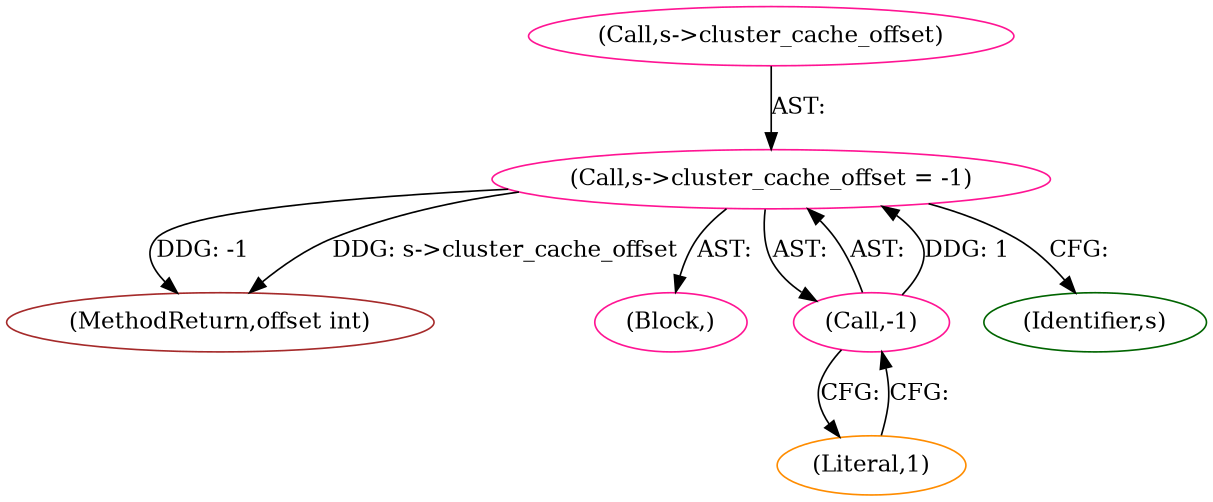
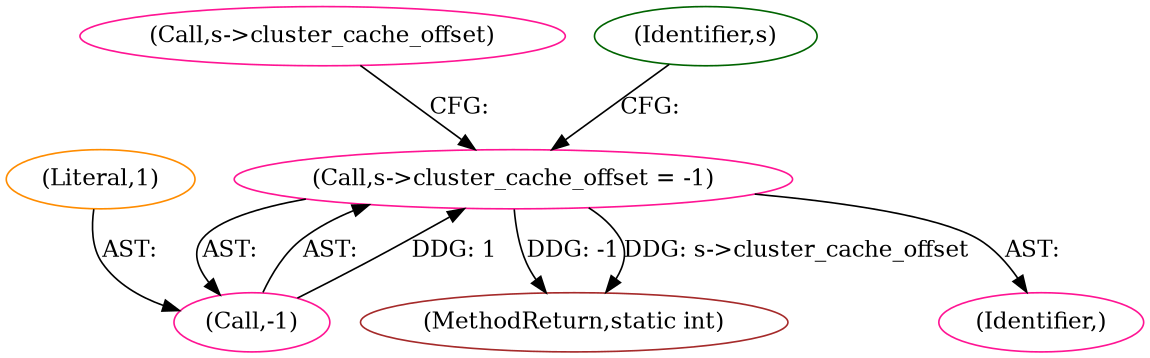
(802, 108) -> (463, 108)
(1003, 231) -> (617, 102)
(220, 322) -> (574, 322)
(671, 322) -> (1041, 322)
(820, 385) -> none
(923, 394) -> (134, 251)
